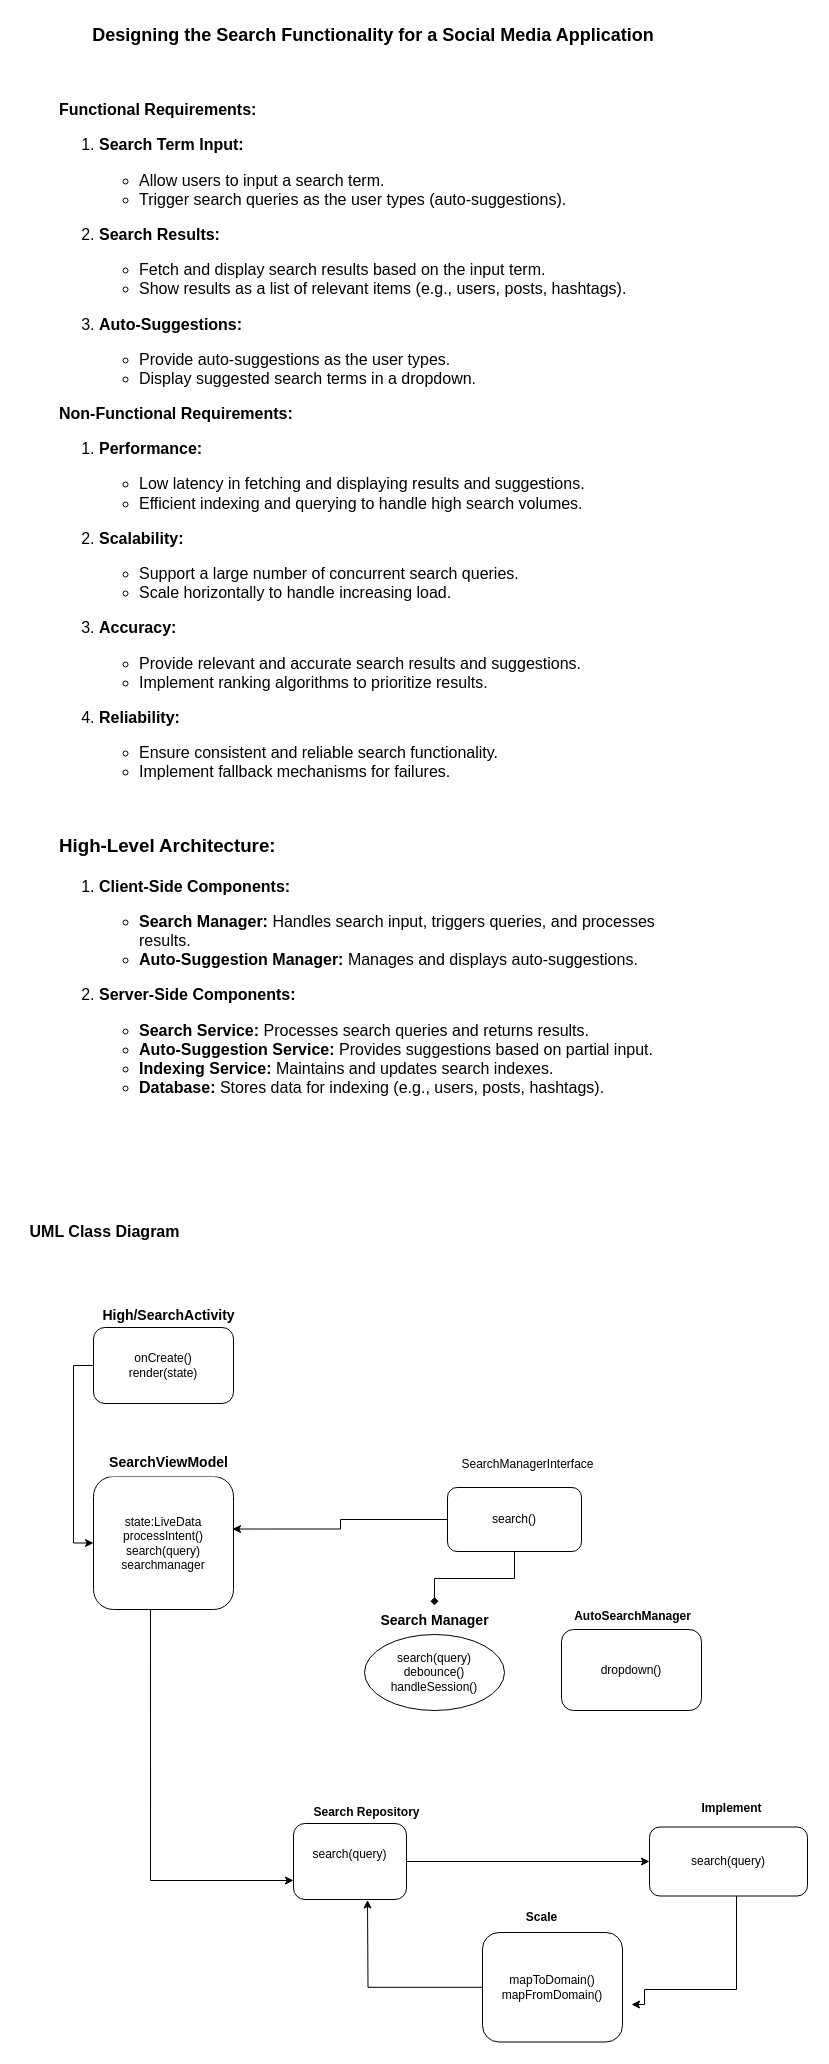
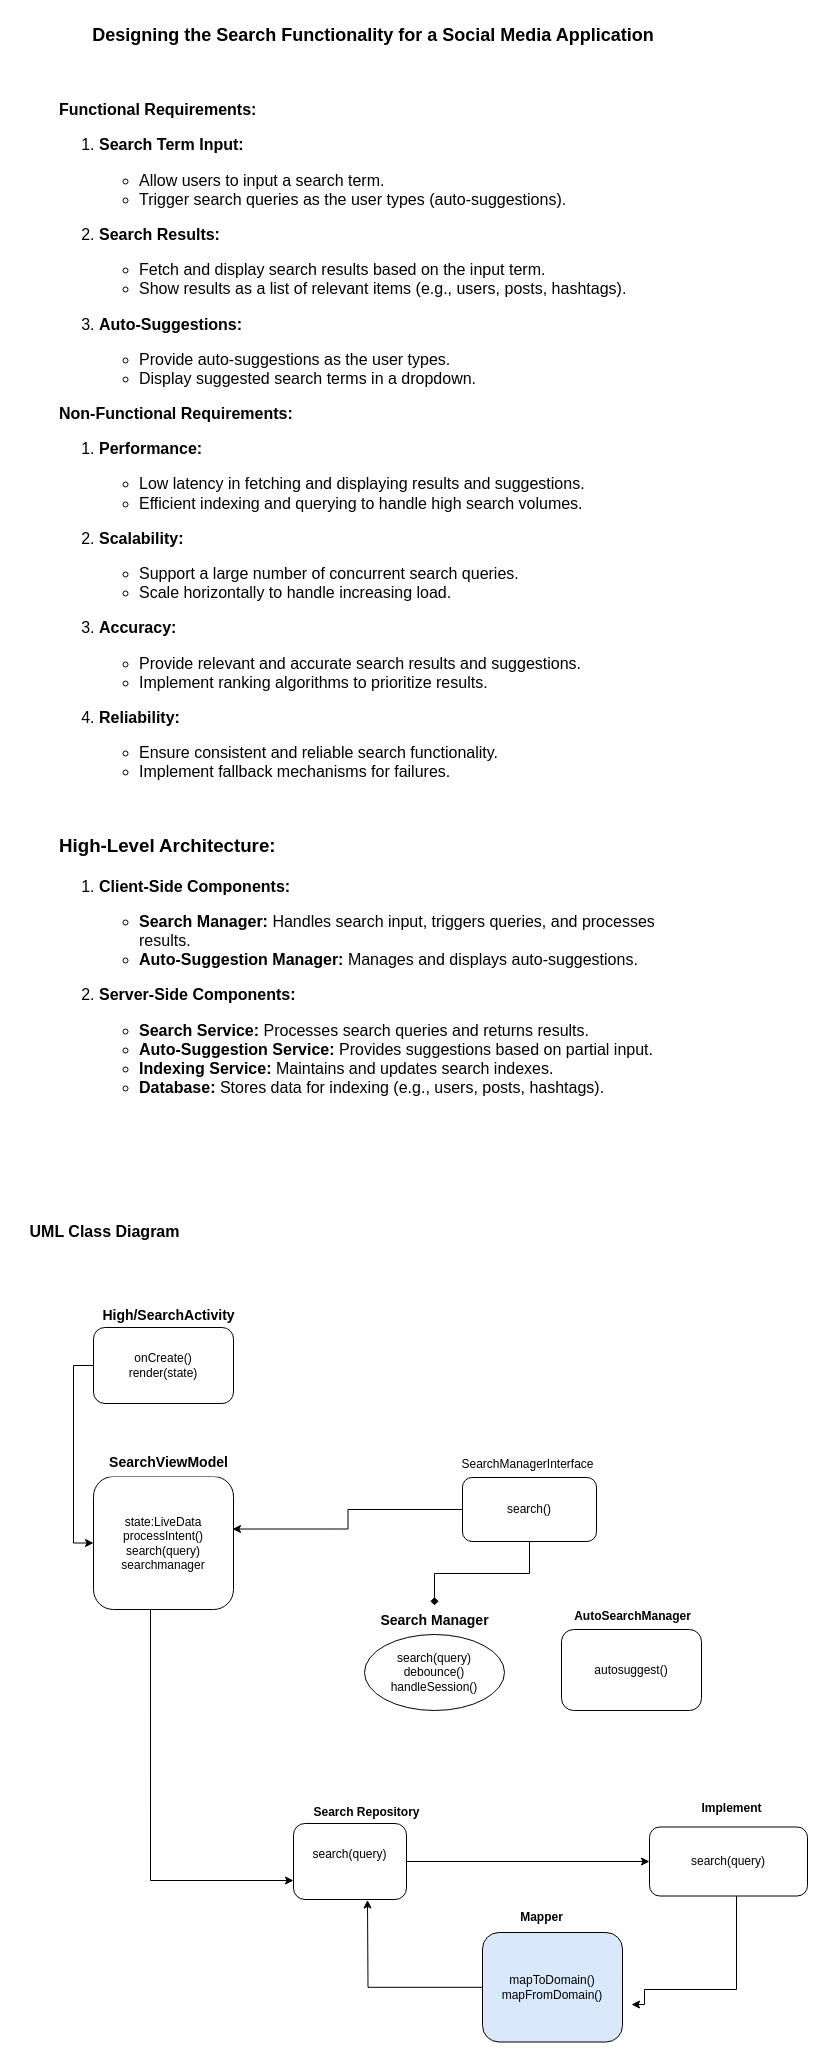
(515, 1520) -> (530, 1510)
(632, 1671) -> (632, 1671)
(542, 1918) -> (542, 1918)
(553, 1987) -> (553, 1987)
